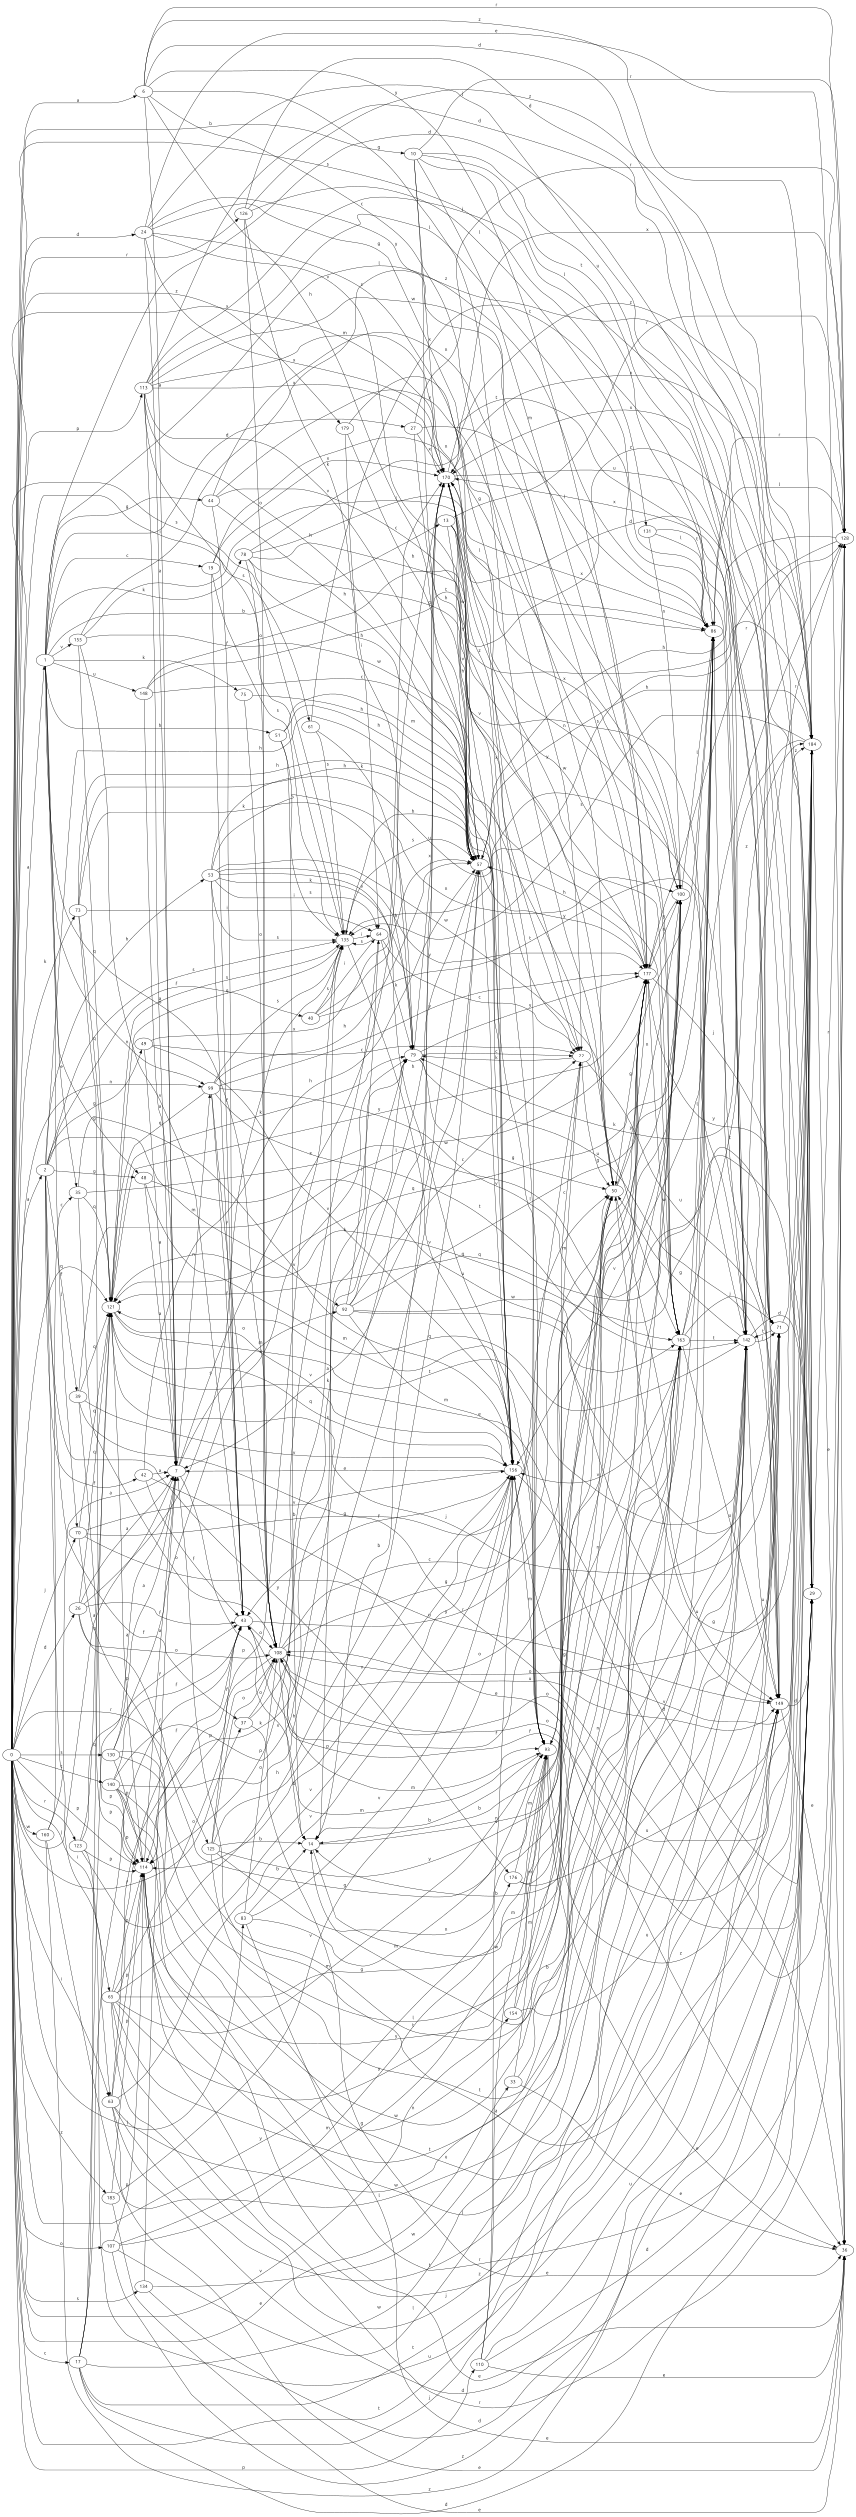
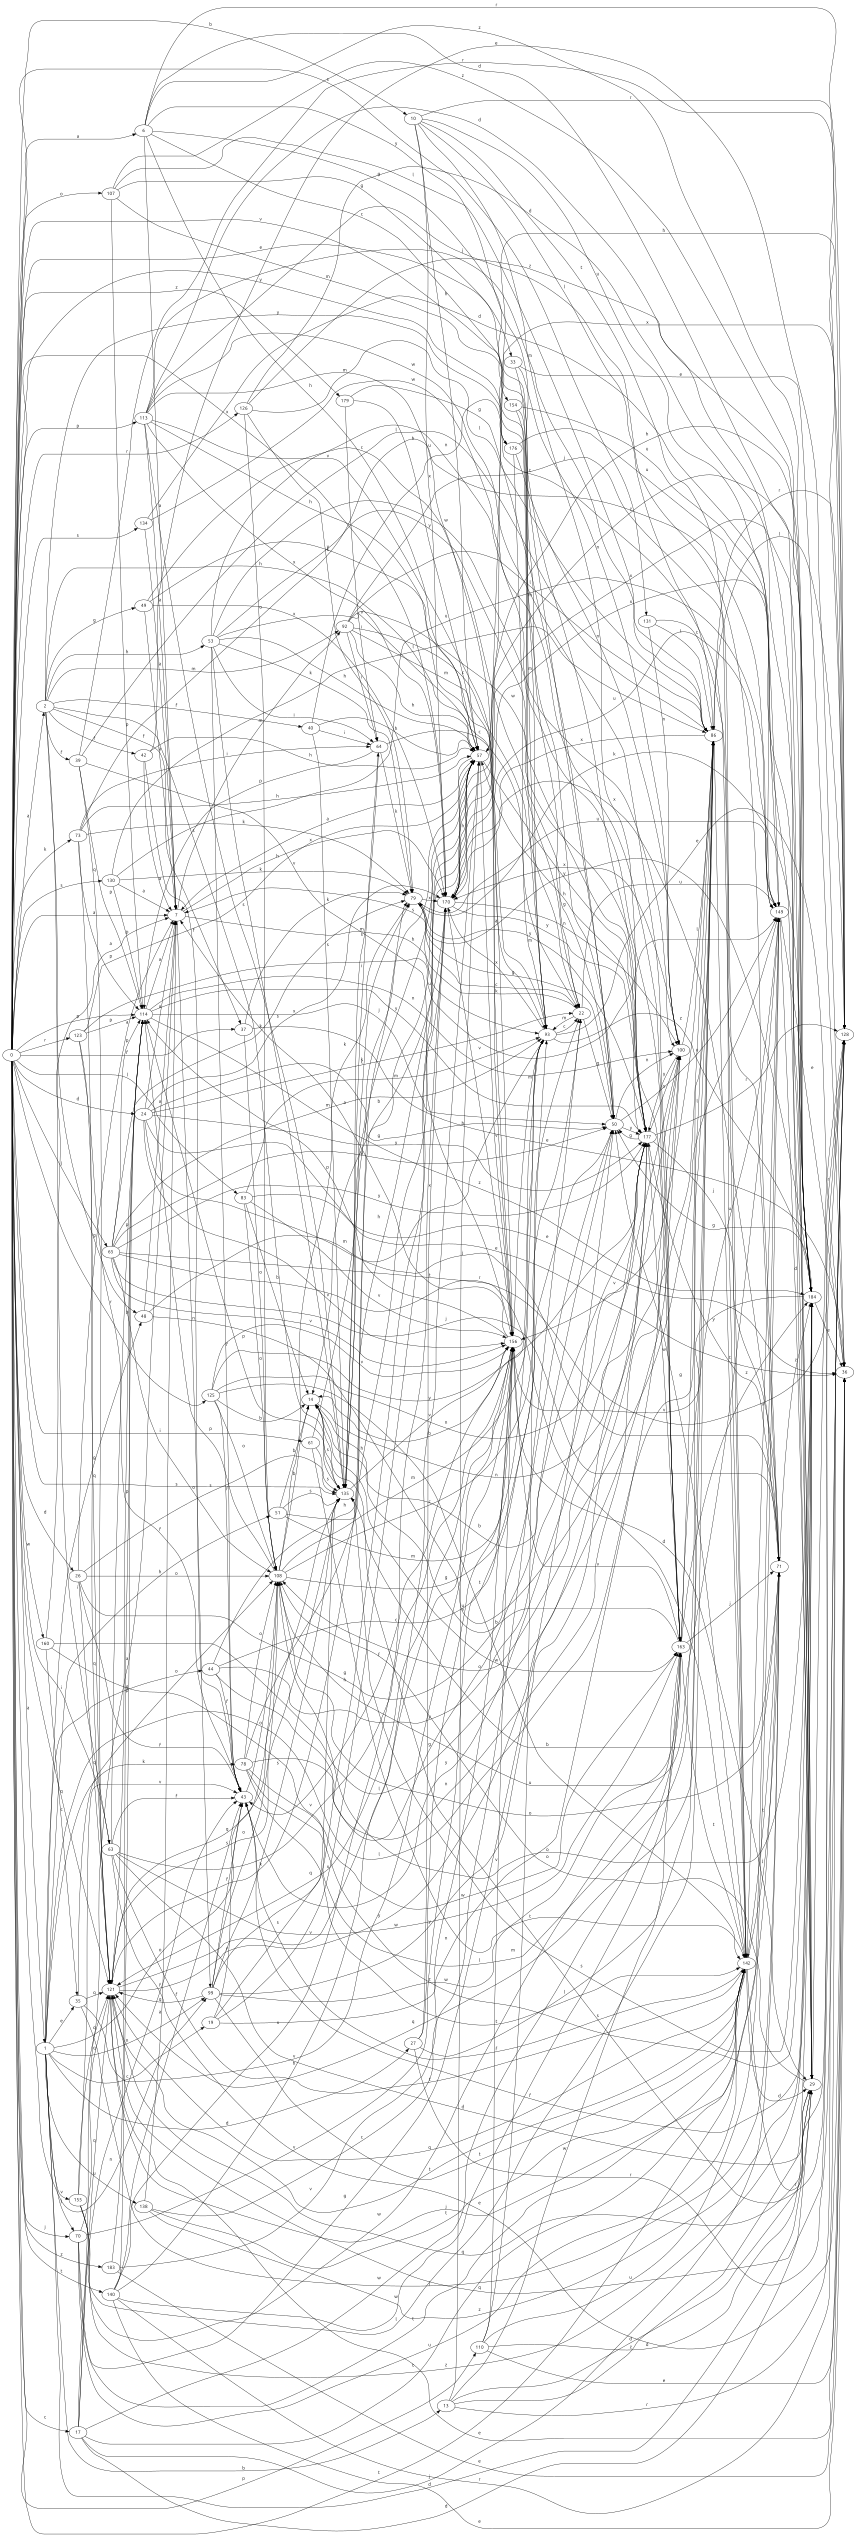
(144, 694) -> (144, 2207)
(244, 695) -> none
(620, 1973) -> (395, 1037)
